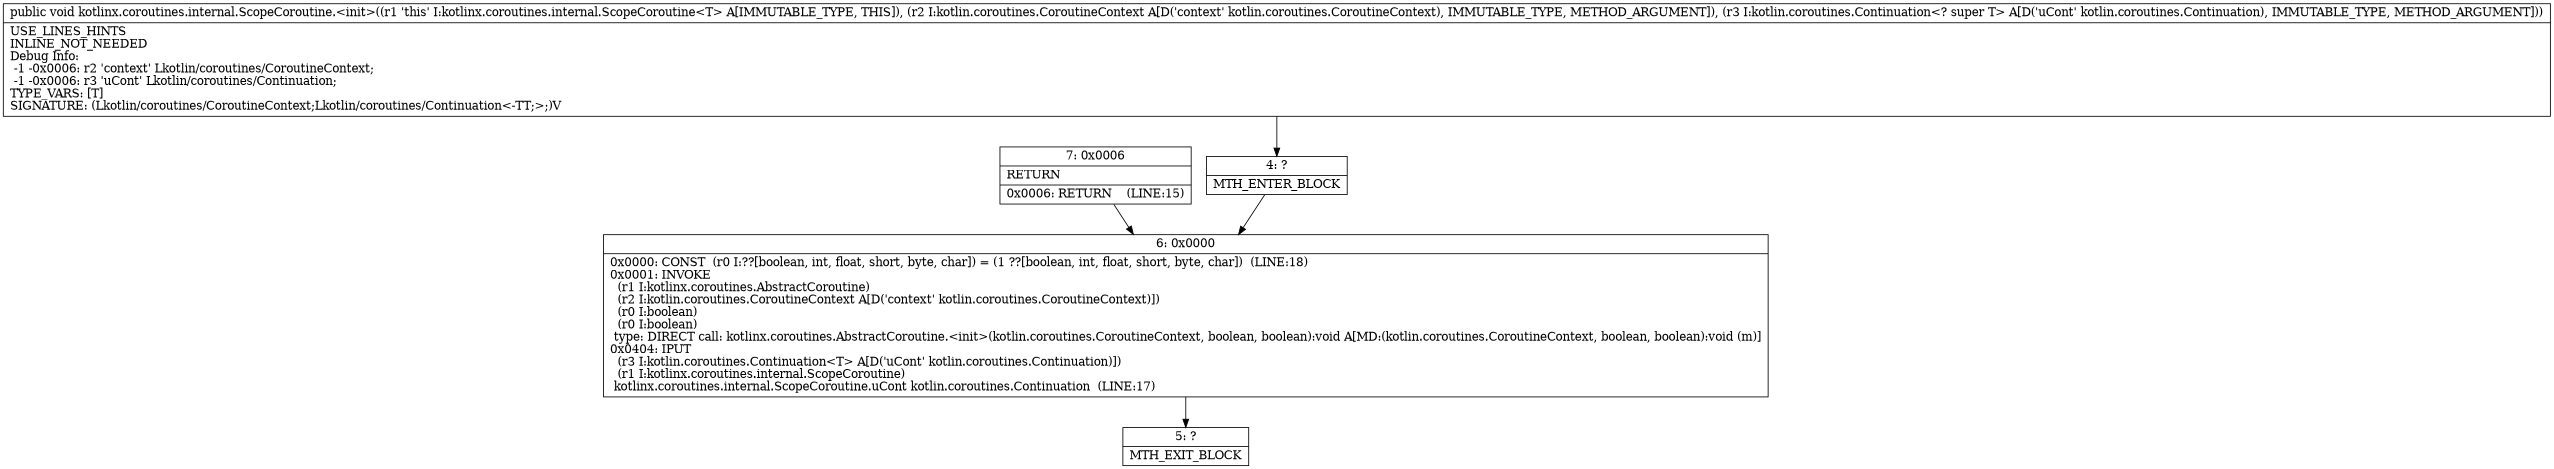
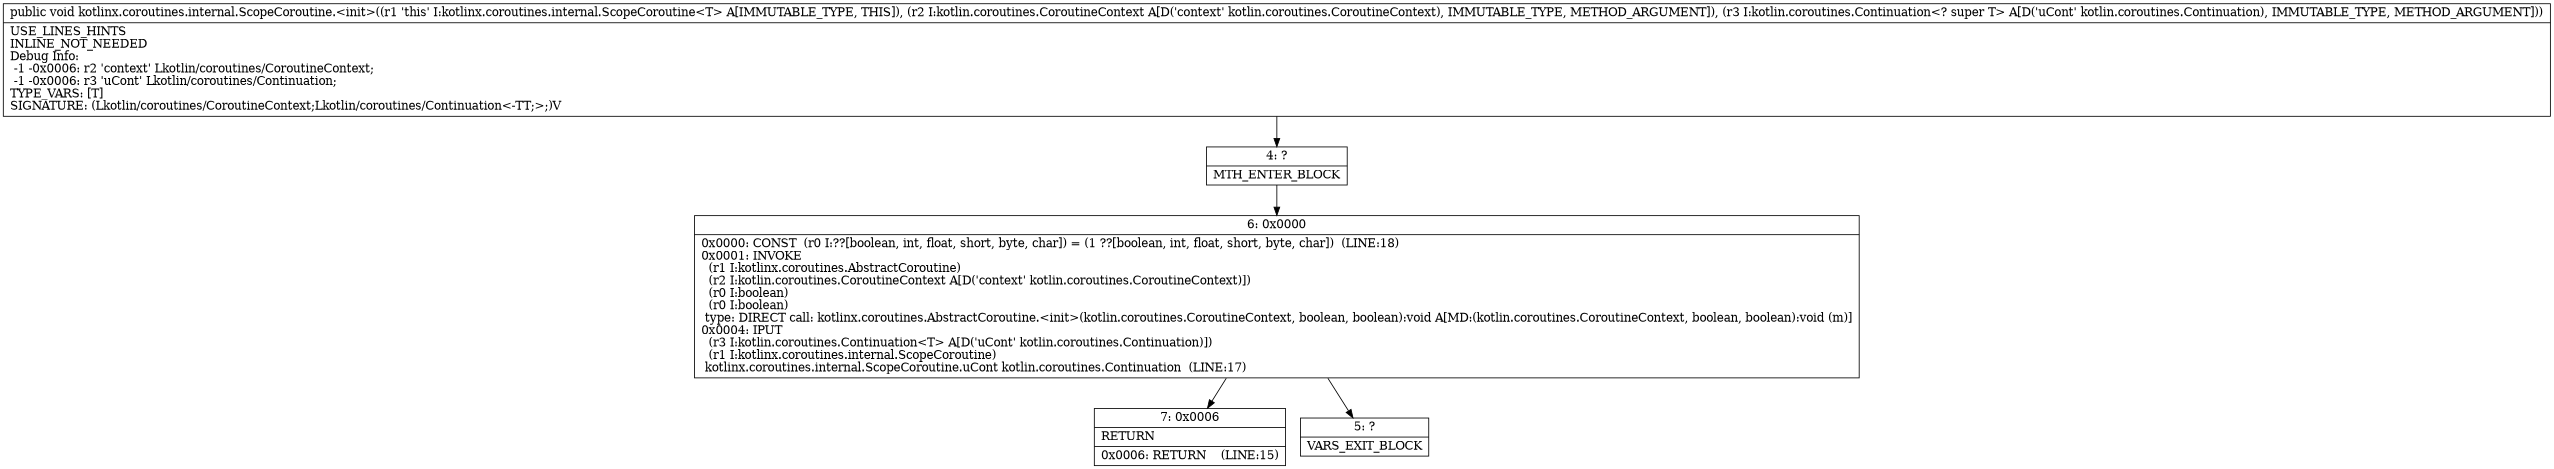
(1121, 216) -> (1219, 390)
(654, 350) -> (745, 331)
(1186, 456) -> (1365, 446)
